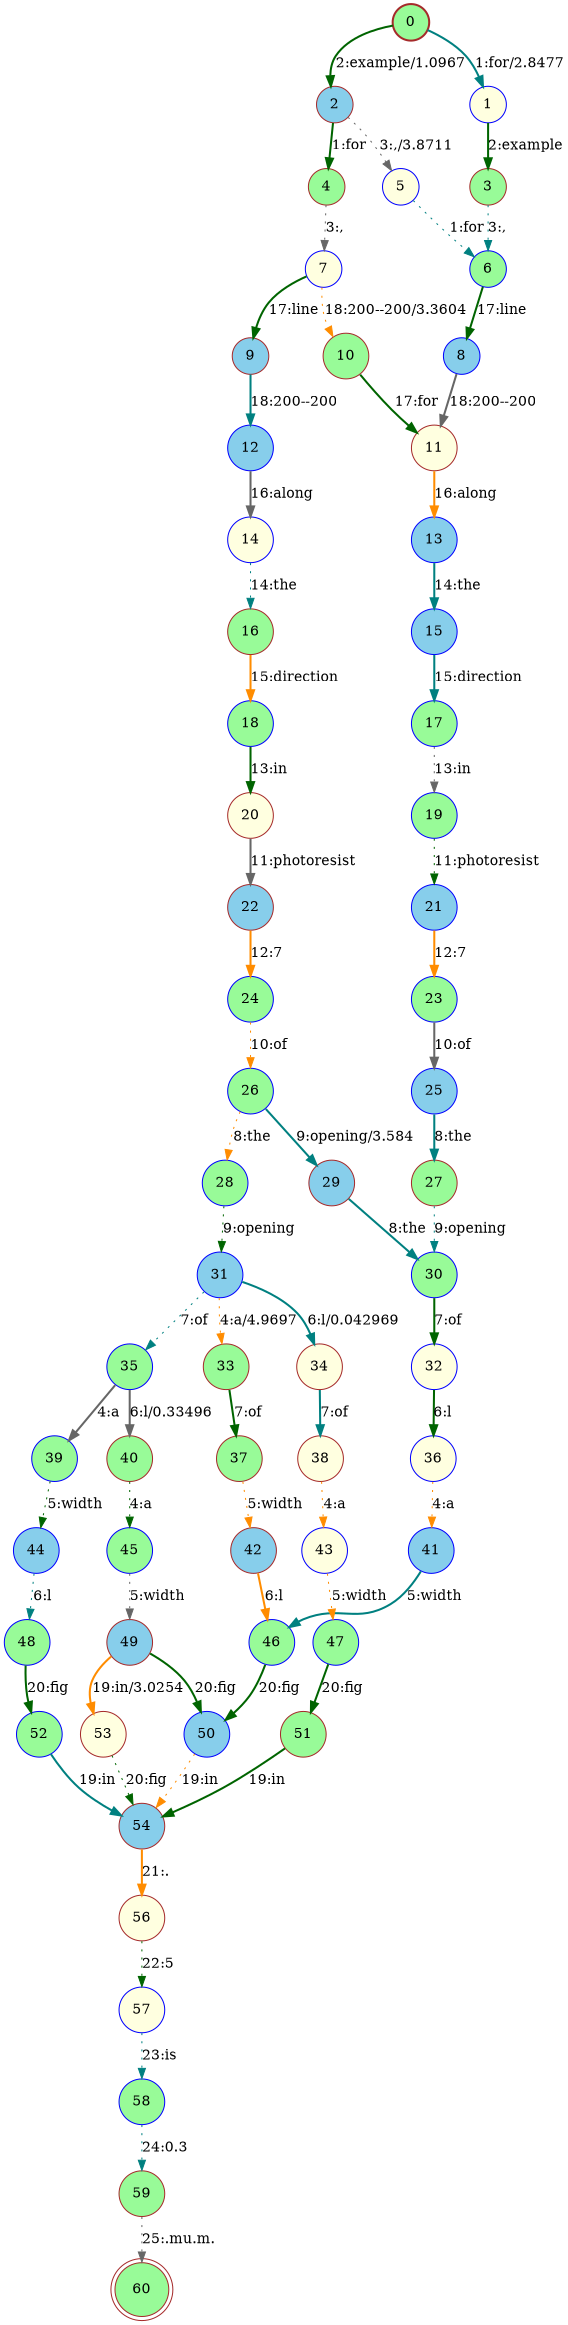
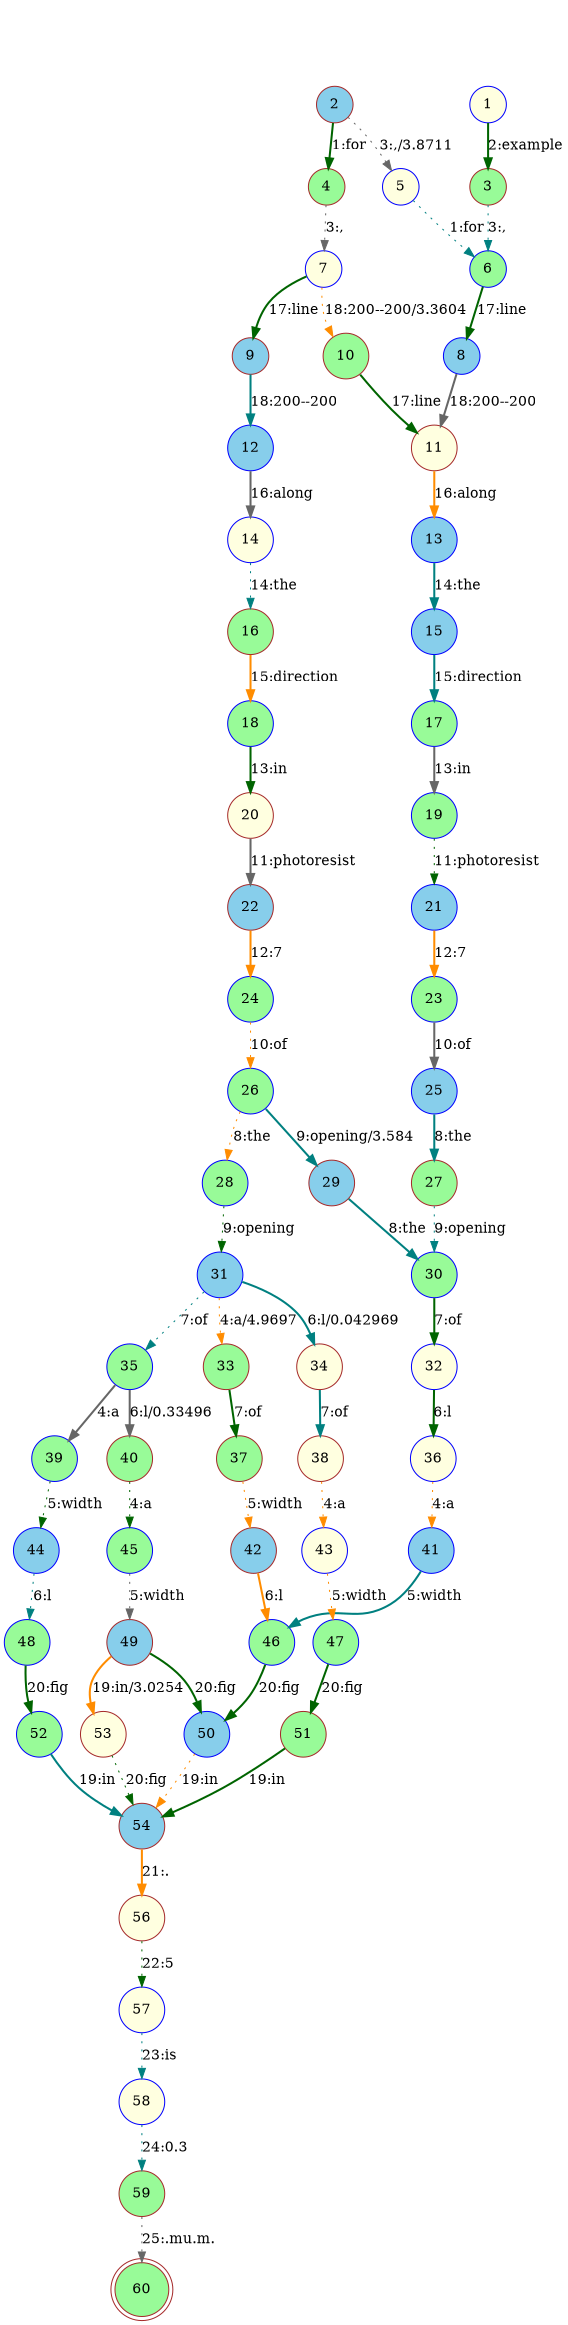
(411, 22) -> none
(417, 402) -> (417, 402)
(434, 764) -> (434, 764)
(142, 2102) -> (142, 2102)
